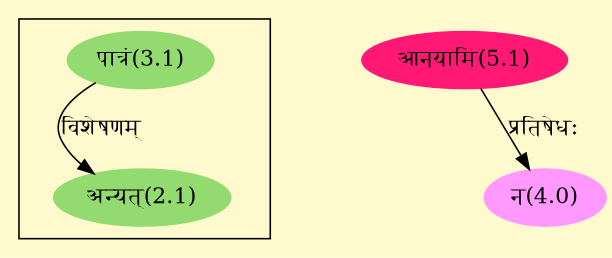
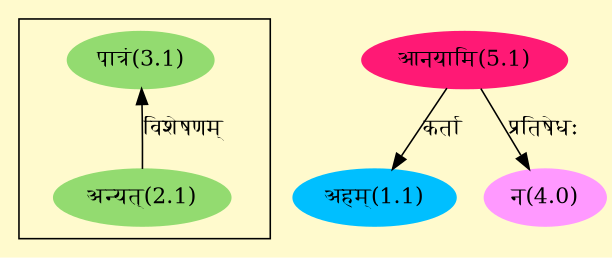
(60, 119) -> (142, 137)
none -> (375, 198)
